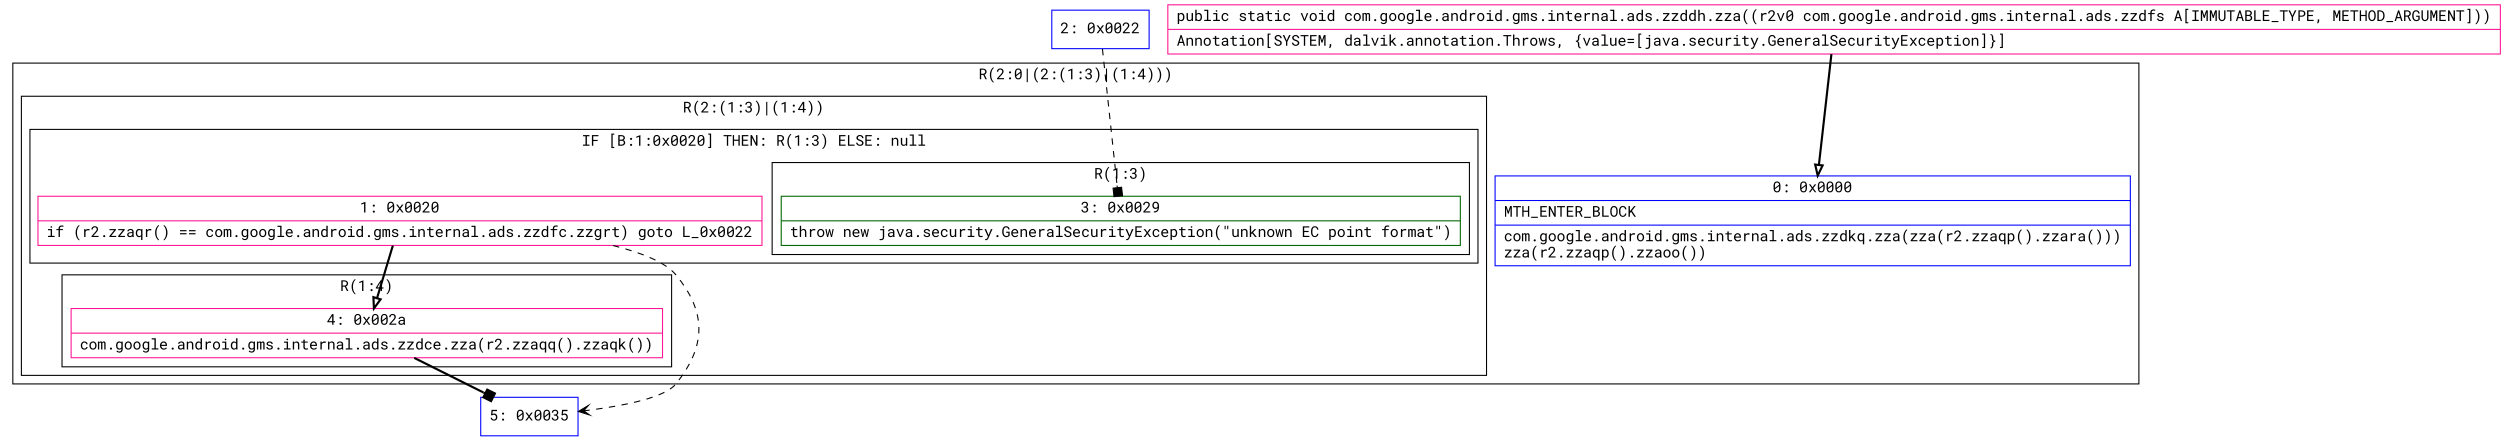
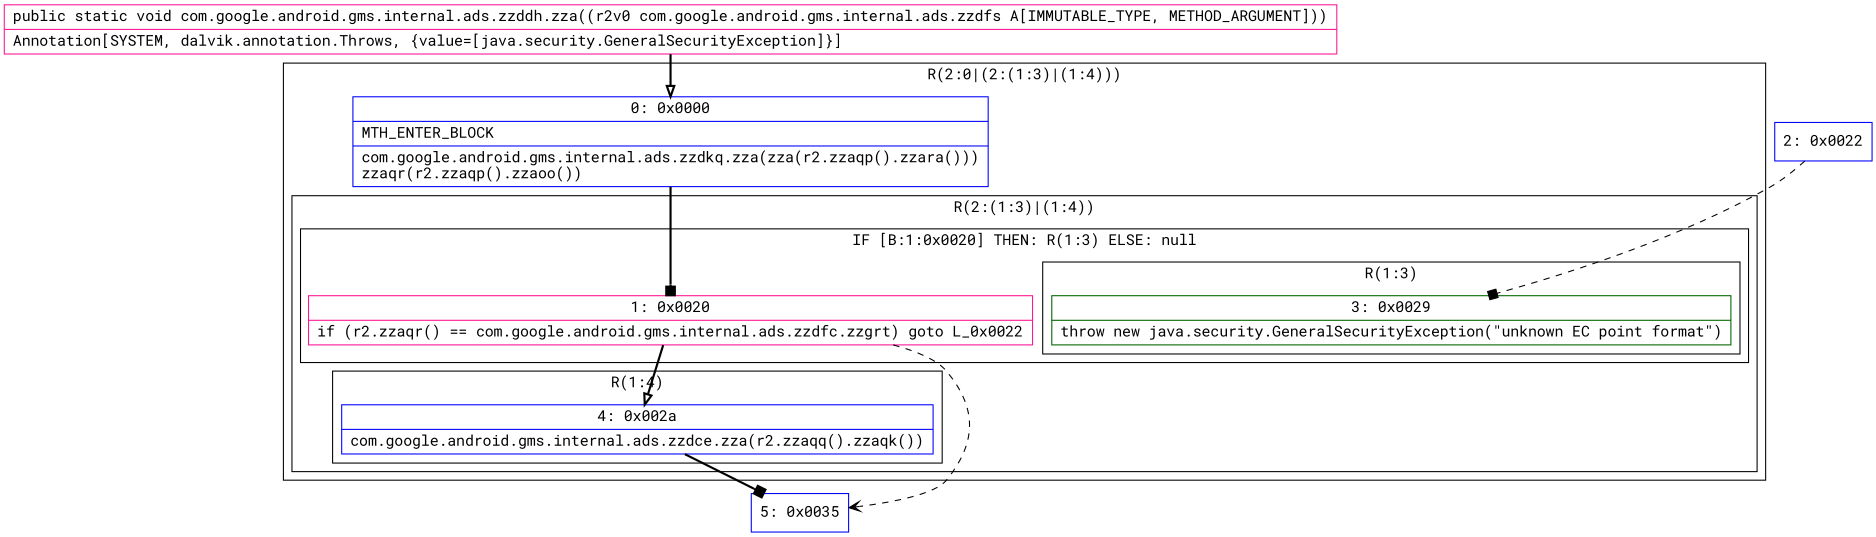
none -> (671, 236)
(1605, 253) -> (472, 174)
(367, 333) -> (637, 429)
